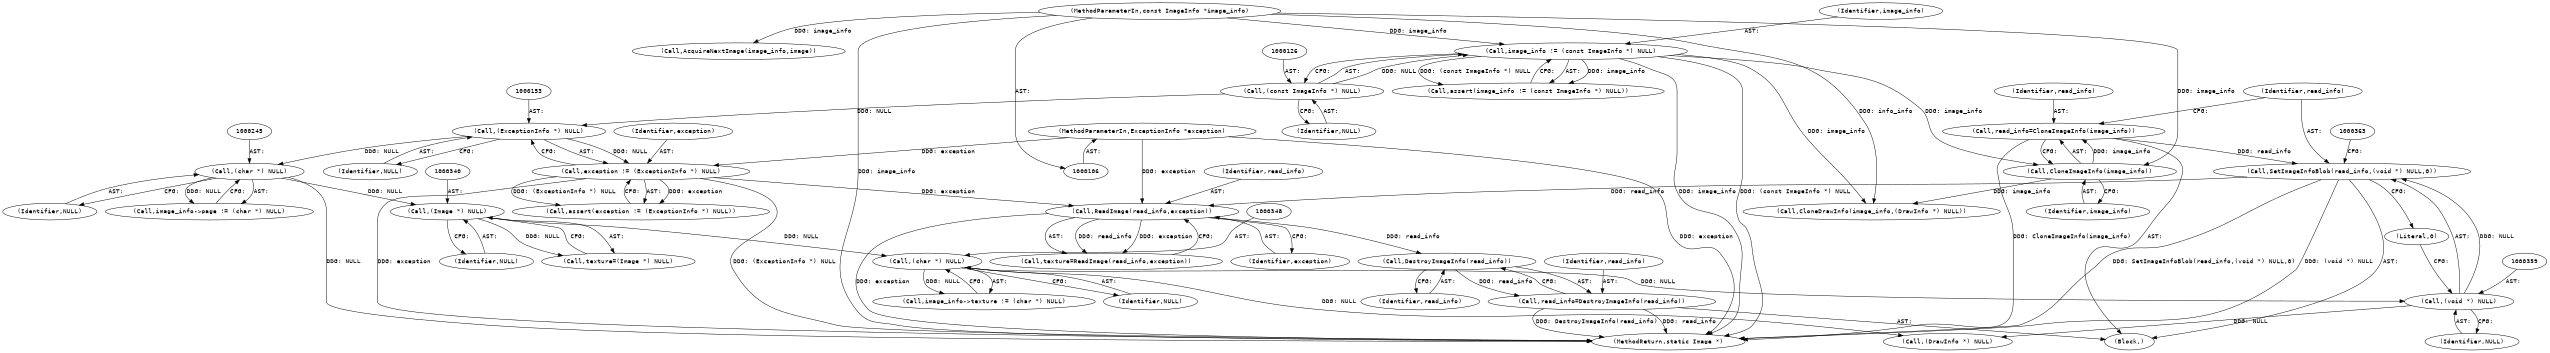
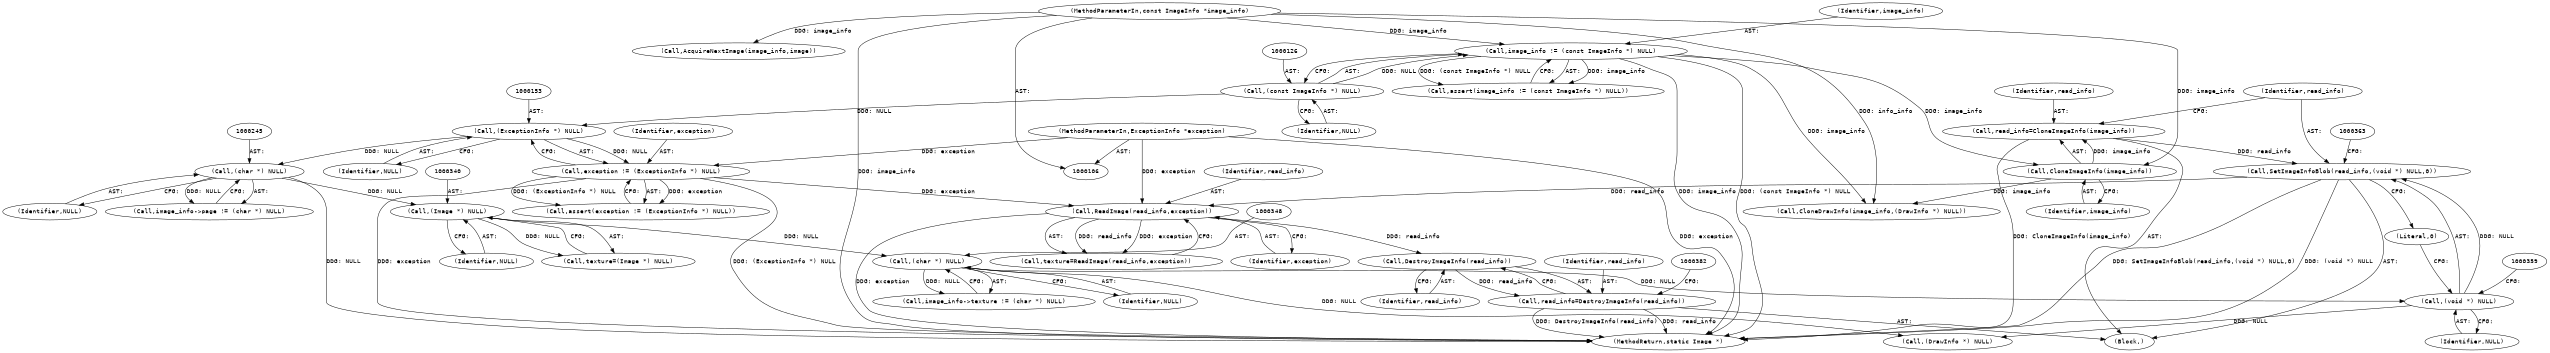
(1084, 151) -> (1114, 150)
(2041, 151) -> none
none -> (1694, 261)
(2515, 282) -> (2515, 282)
